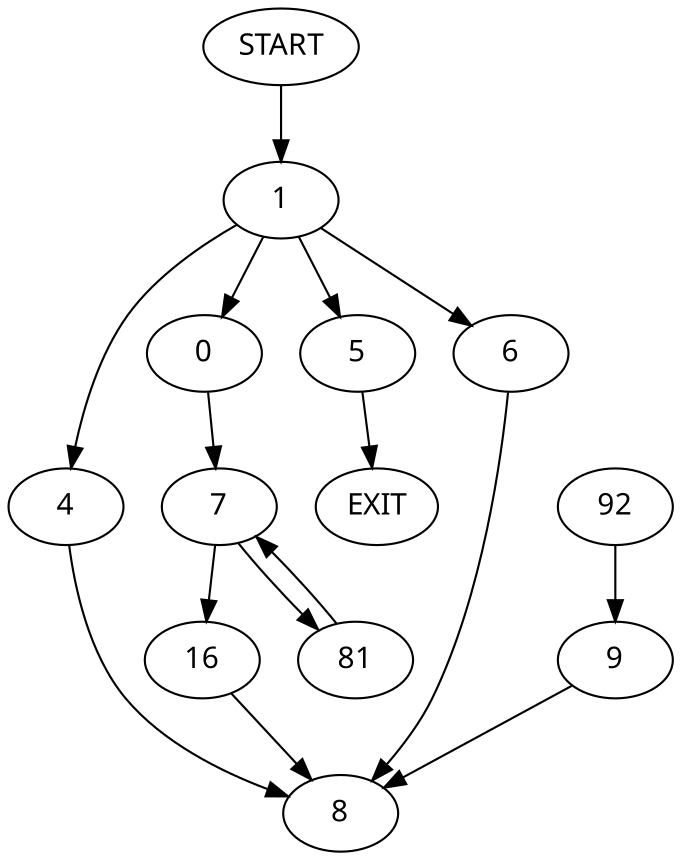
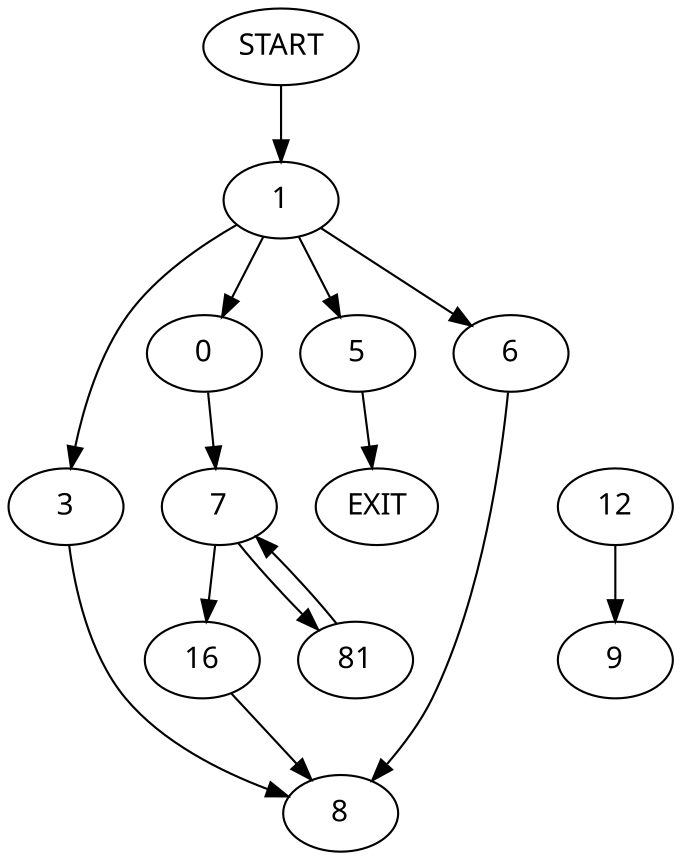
(66, 507) -> (66, 507)
(615, 507) -> (615, 507)
(488, 732) -> none
